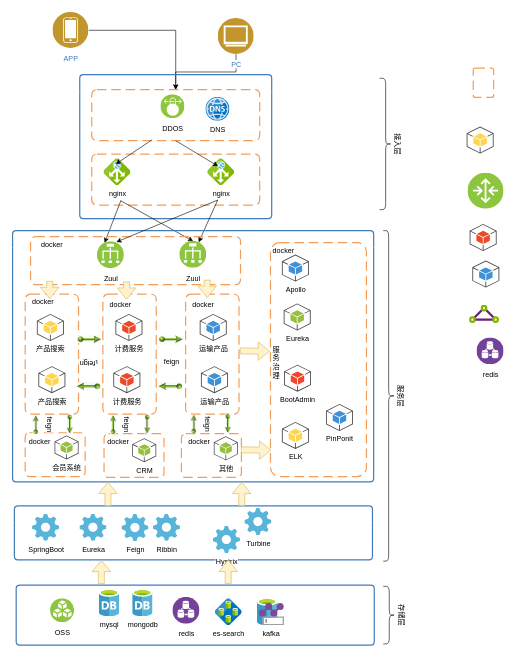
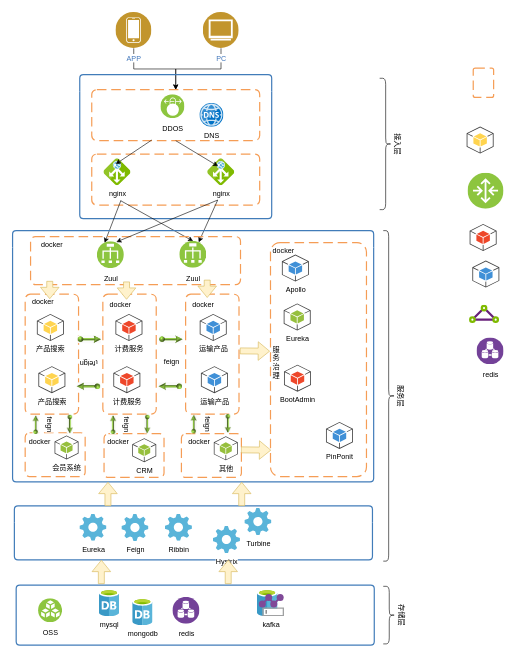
(71, 30) -> (134, 30)
(236, 36) -> (221, 30)
(218, 109) -> (212, 115)
(339, 418) -> (339, 436)
(295, 436) -> none
(46, 528) -> none
(167, 528) -> (179, 528)
(142, 603) -> (142, 612)
(62, 611) -> (50, 611)
(228, 612) -> none
(271, 612) -> (271, 603)
